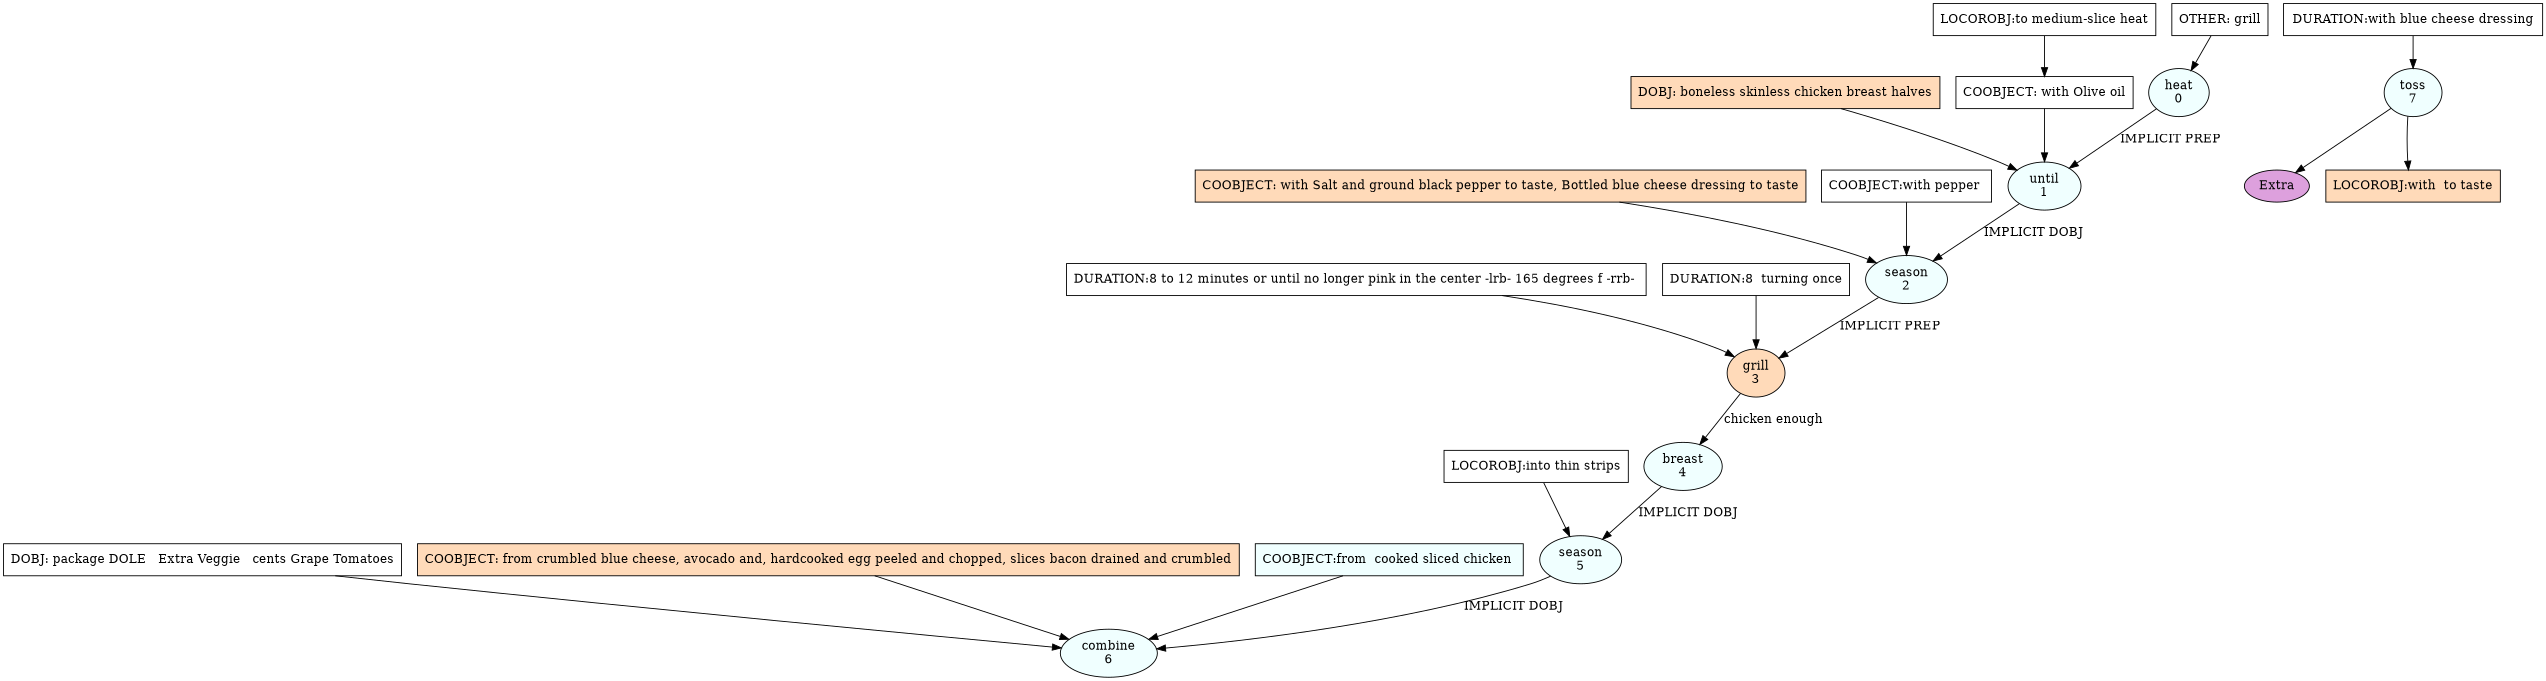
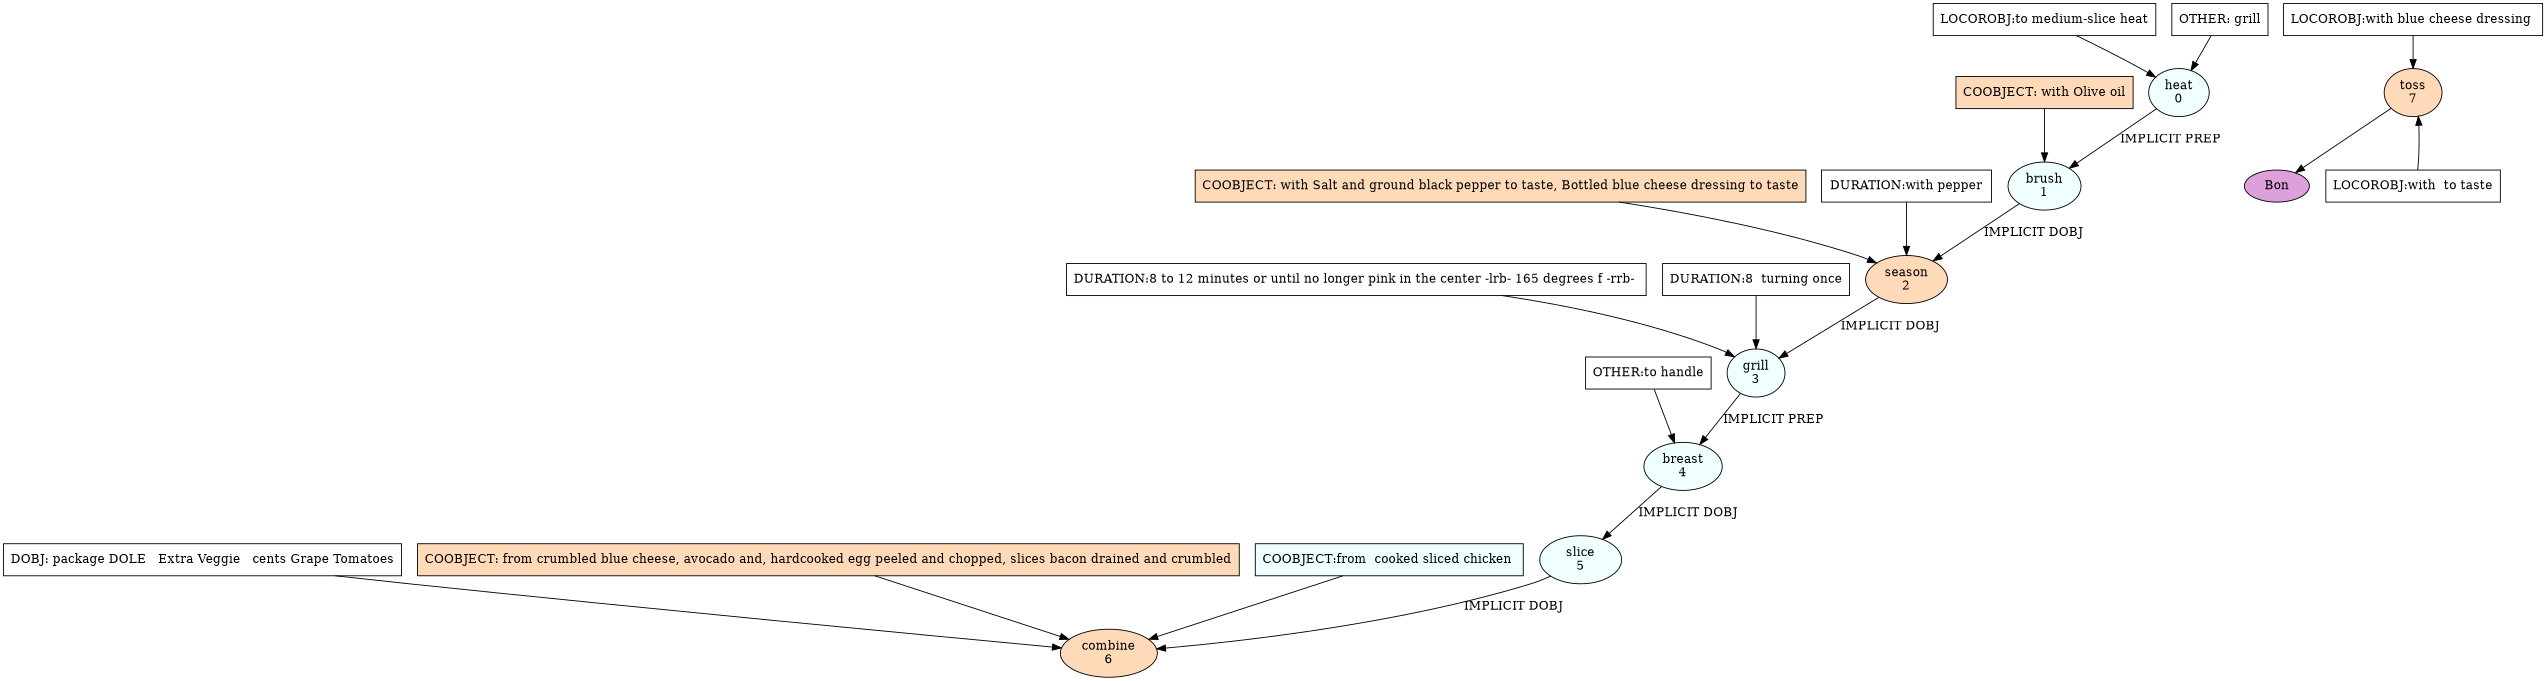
(2413, 20) -> (2413, 20)
(2045, 52) -> (2112, 54)
(1785, 93) -> none
(2045, 93) -> (2045, 93)
(2413, 93) -> (2413, 93)
(2407, 139) -> (2419, 148)
(1907, 186) -> (1907, 186)
(2045, 186) -> (2045, 186)
(2277, 186) -> (2277, 186)
(2413, 186) -> (2413, 186)
(1907, 280) -> (1907, 280)
(1891, 326) -> (1891, 326)
none -> (1648, 373)
(1756, 373) -> (1756, 373)
(1774, 420) -> (1774, 420)
(1536, 466) -> none
(1581, 560) -> (1581, 560)
(1109, 653) -> (1109, 653)
